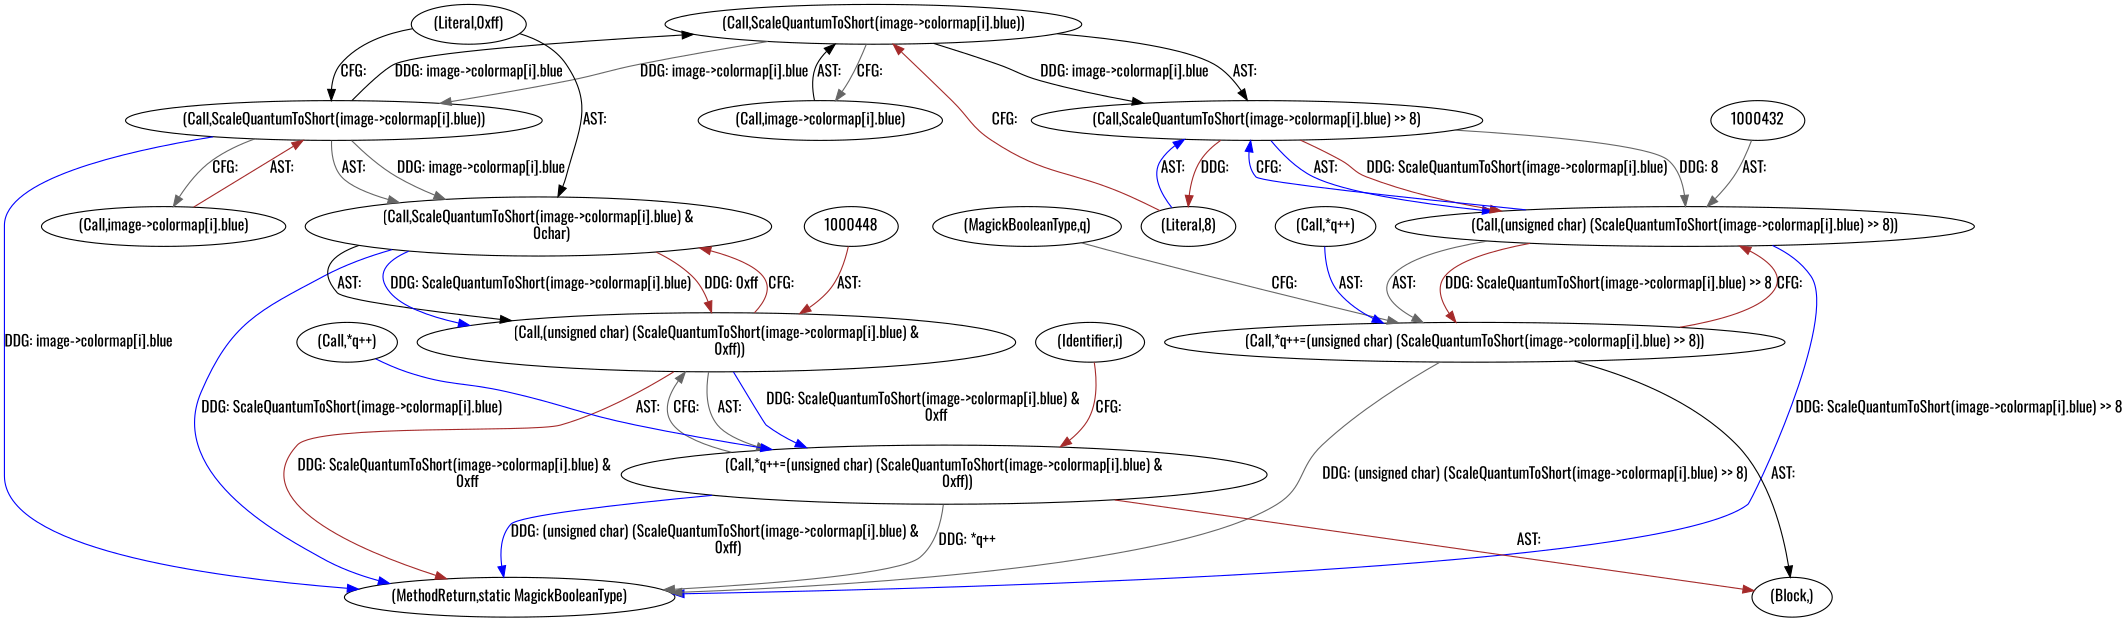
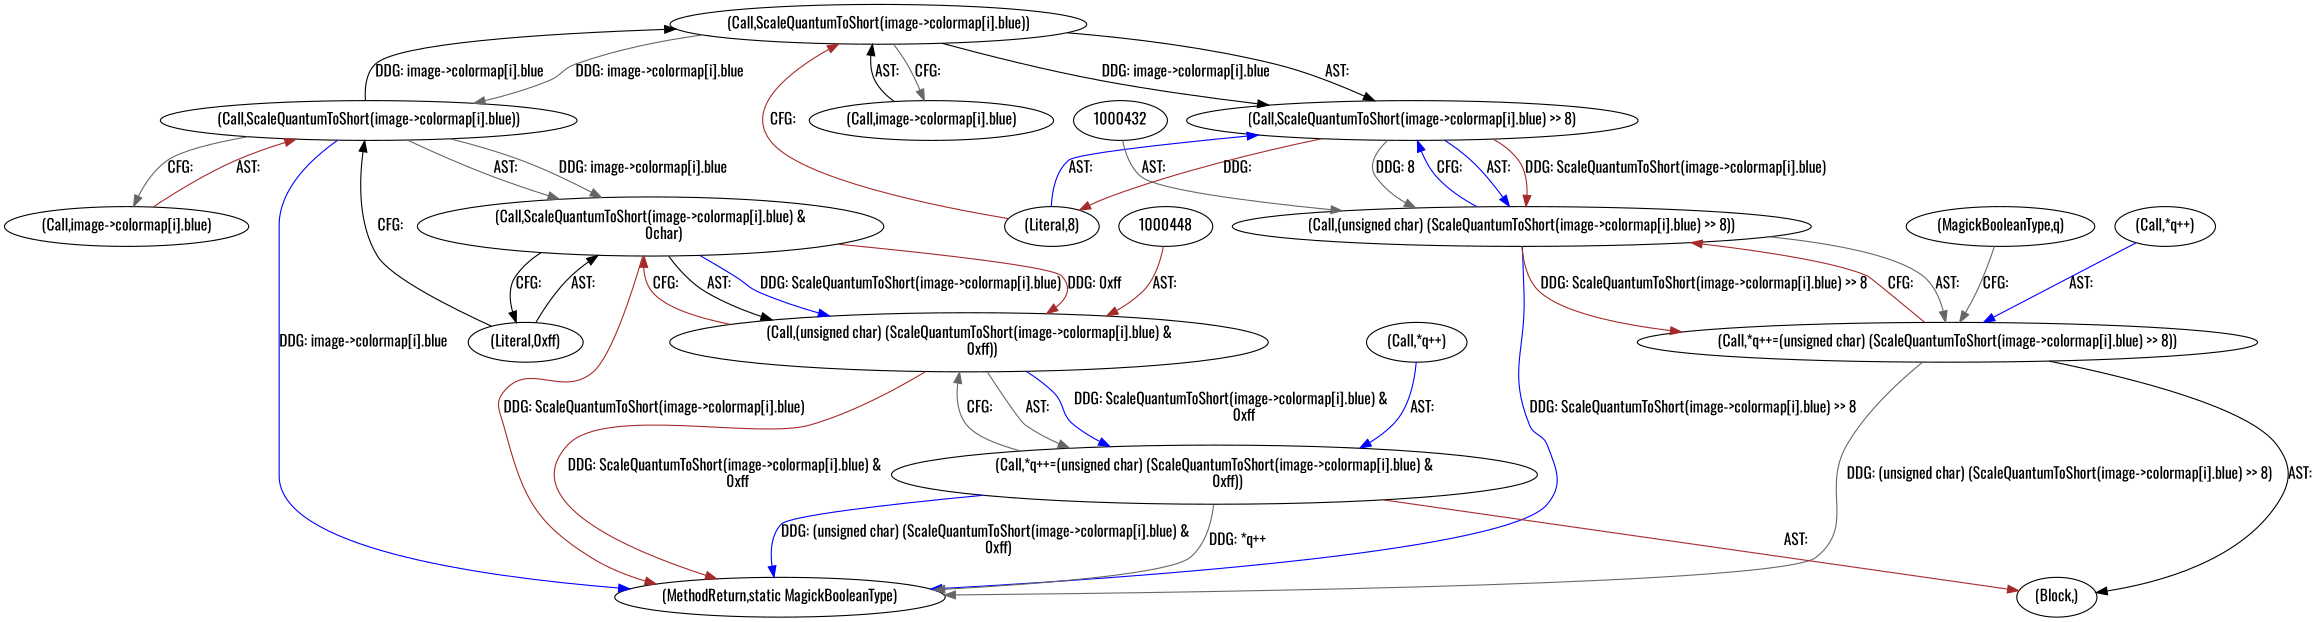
none -> (515, 277)
(1090, 342) -> none
(197, 411) -> (499, 409)
